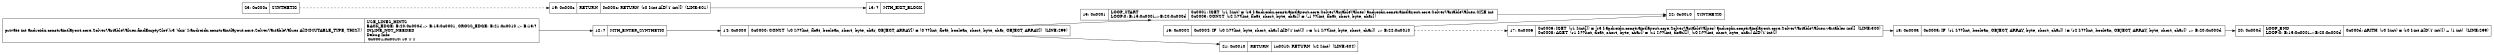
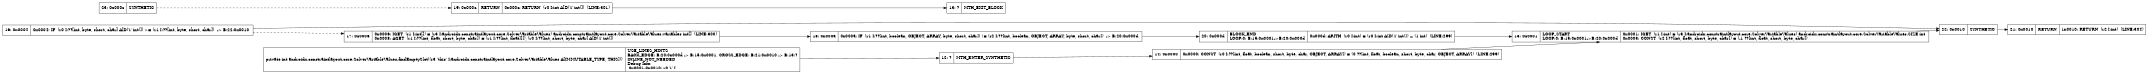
(2278, 28) -> (1243, 34)
none -> (1482, 37)
(1114, 40) -> (2001, 30)
